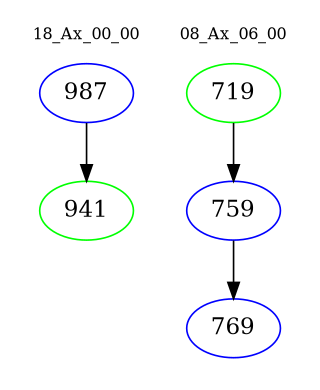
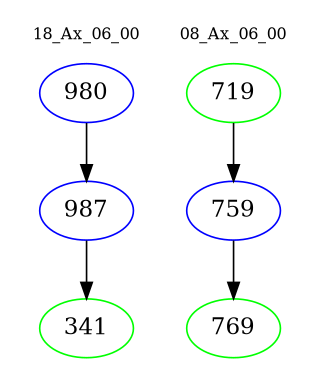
(87, 35) -> (87, 35)
none -> (87, 93)
(87, 211) -> (87, 328)
(234, 328) -> (234, 328)
